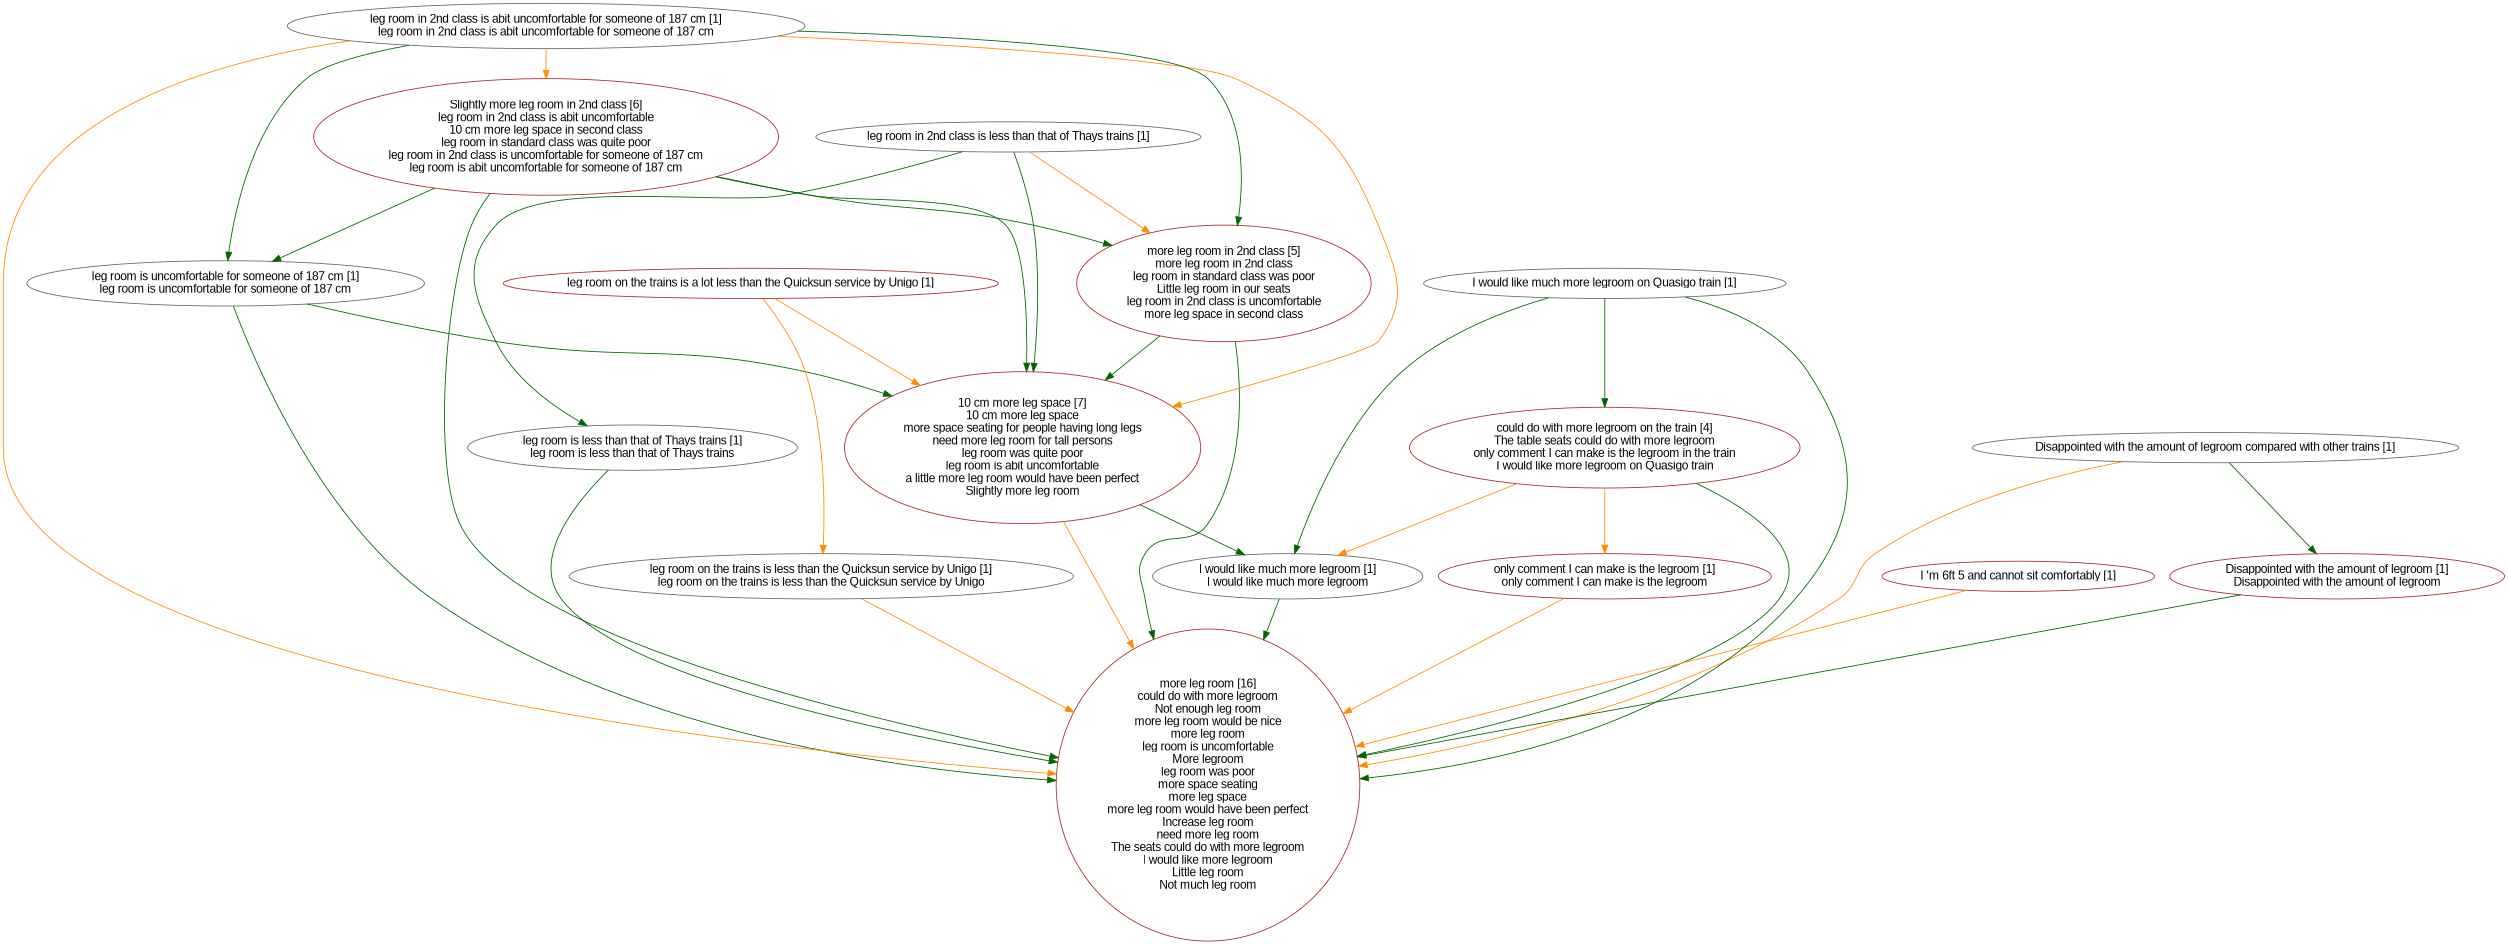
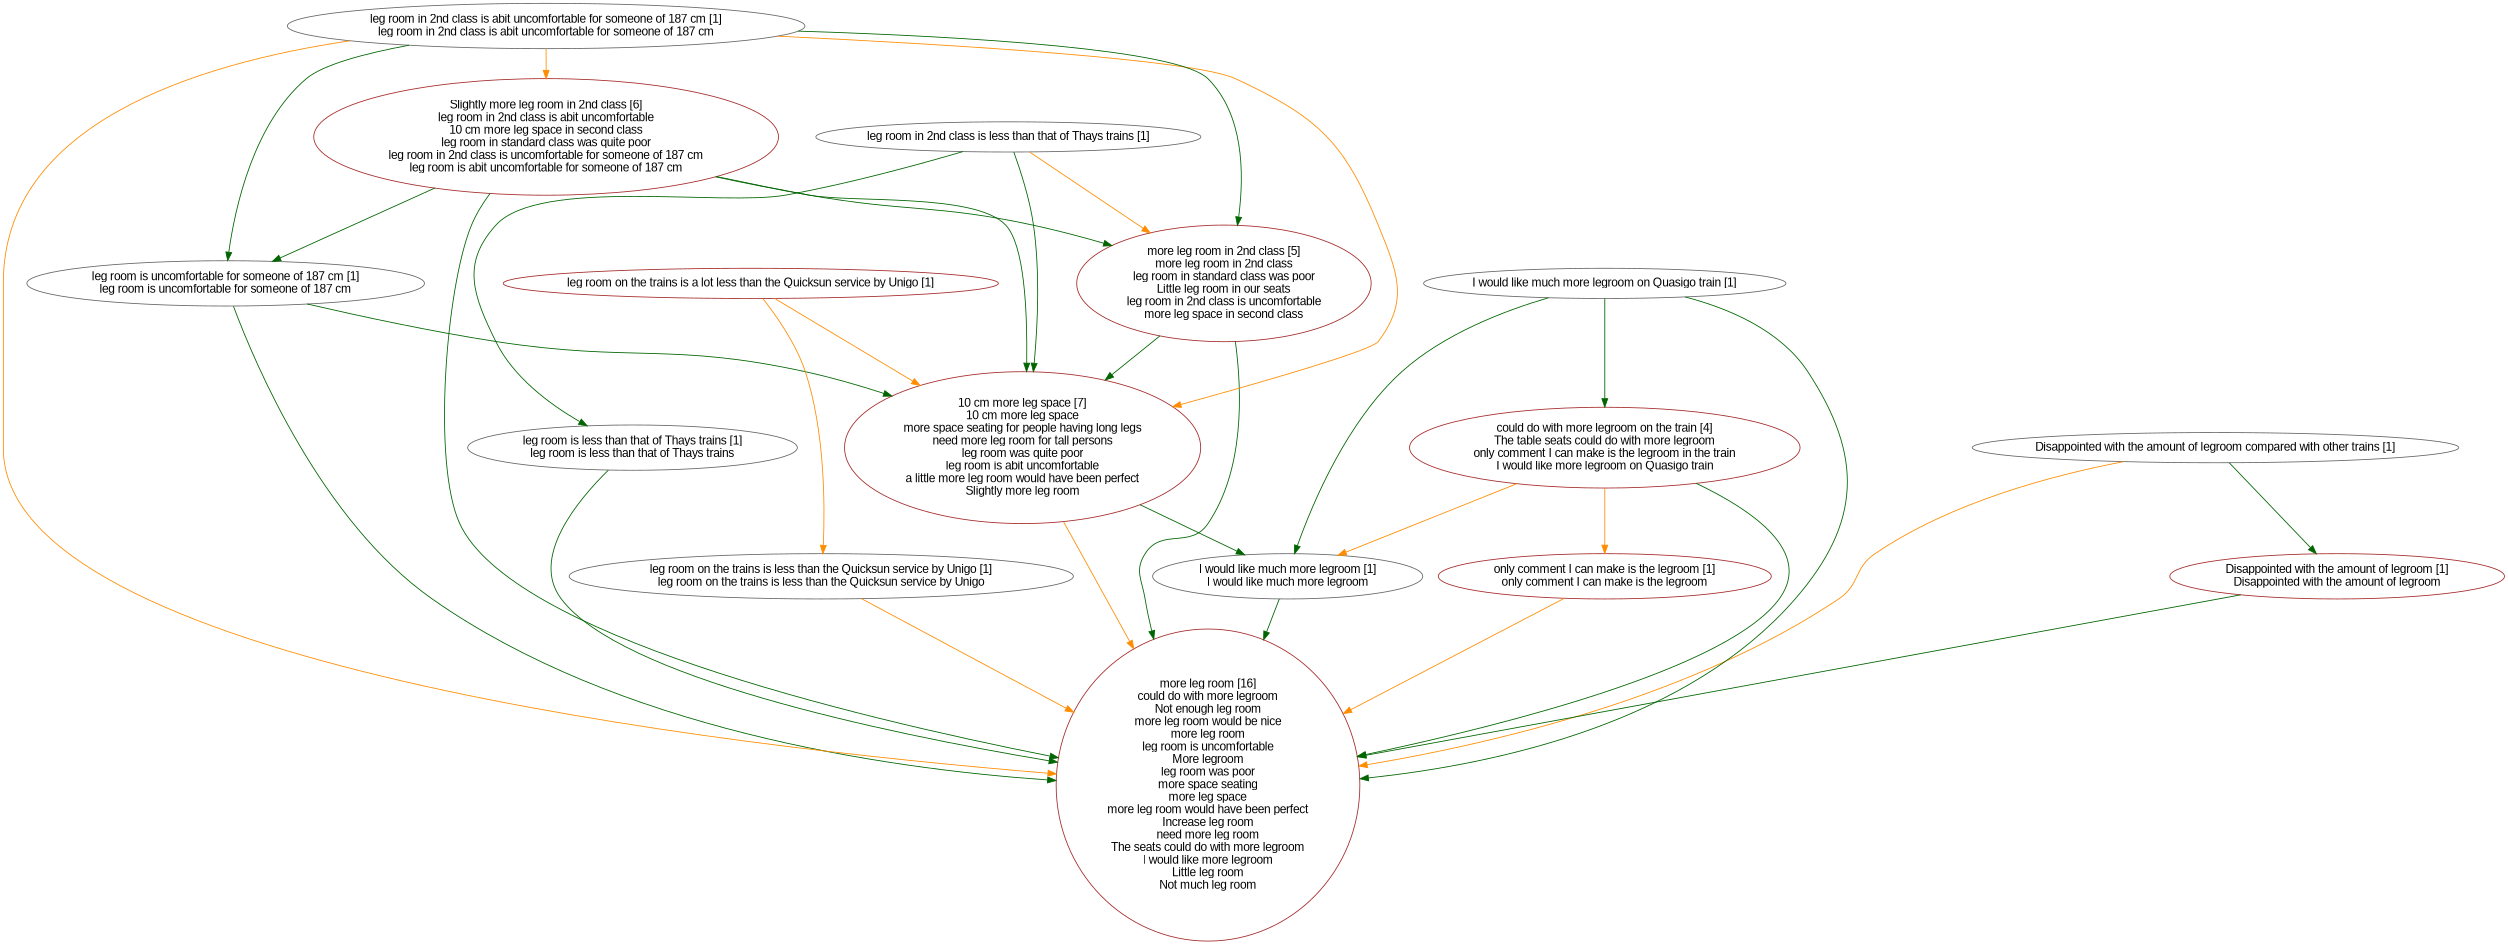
(2018, 576) -> none
